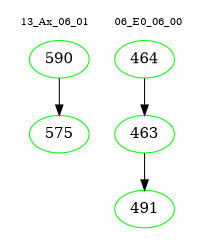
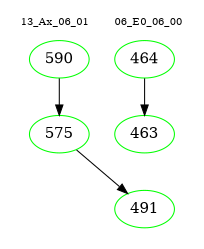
(145, 167) -> (98, 168)
